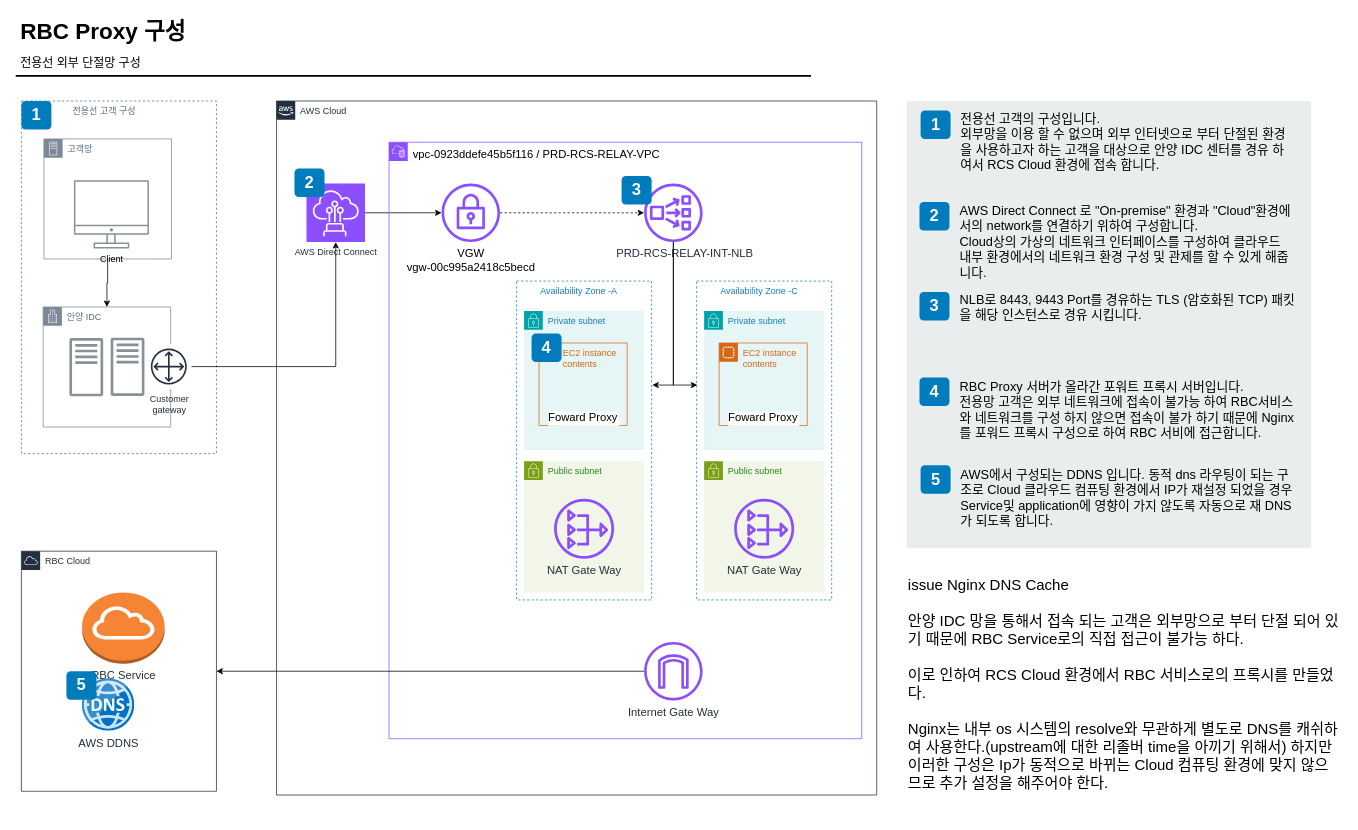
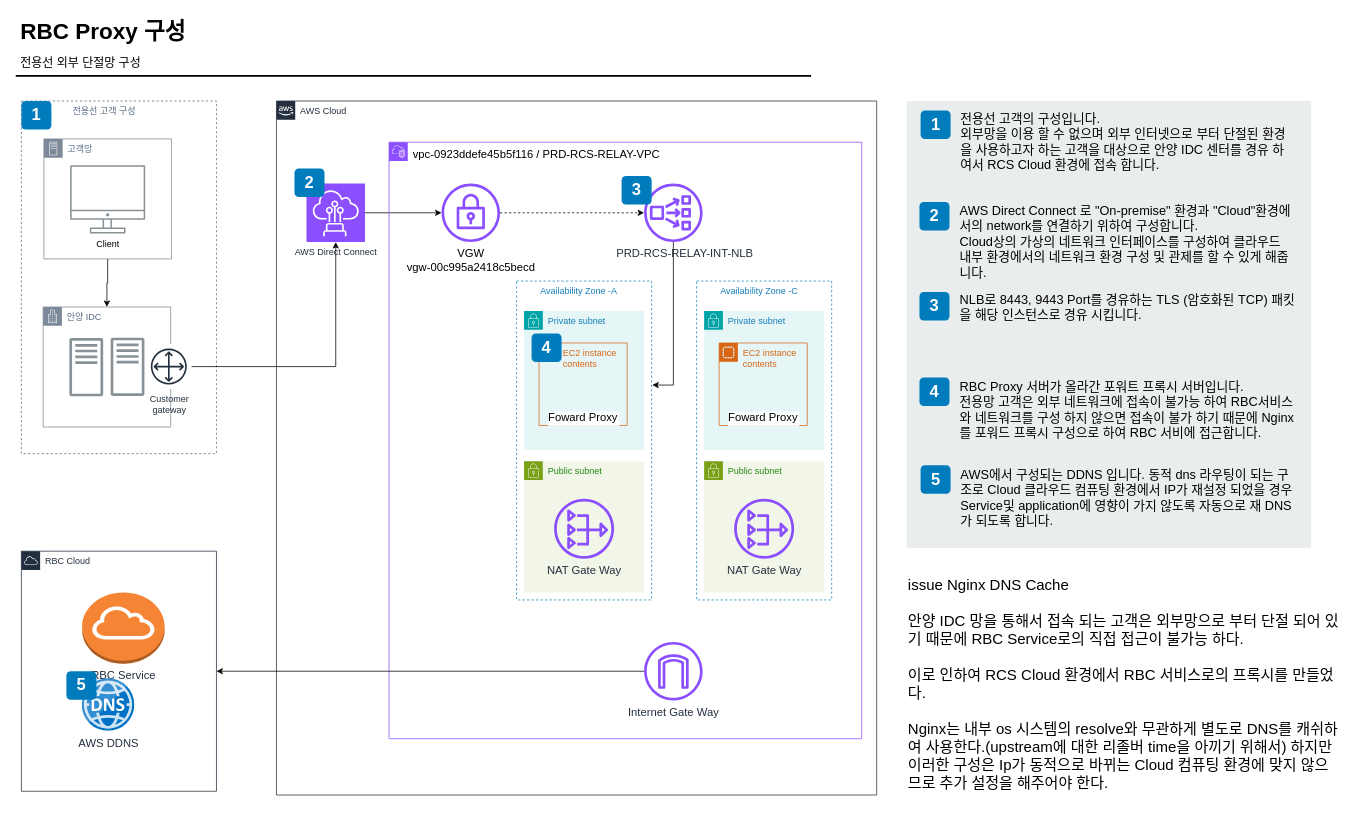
(111, 214) -> (108, 199)
(690, 385) -> none
